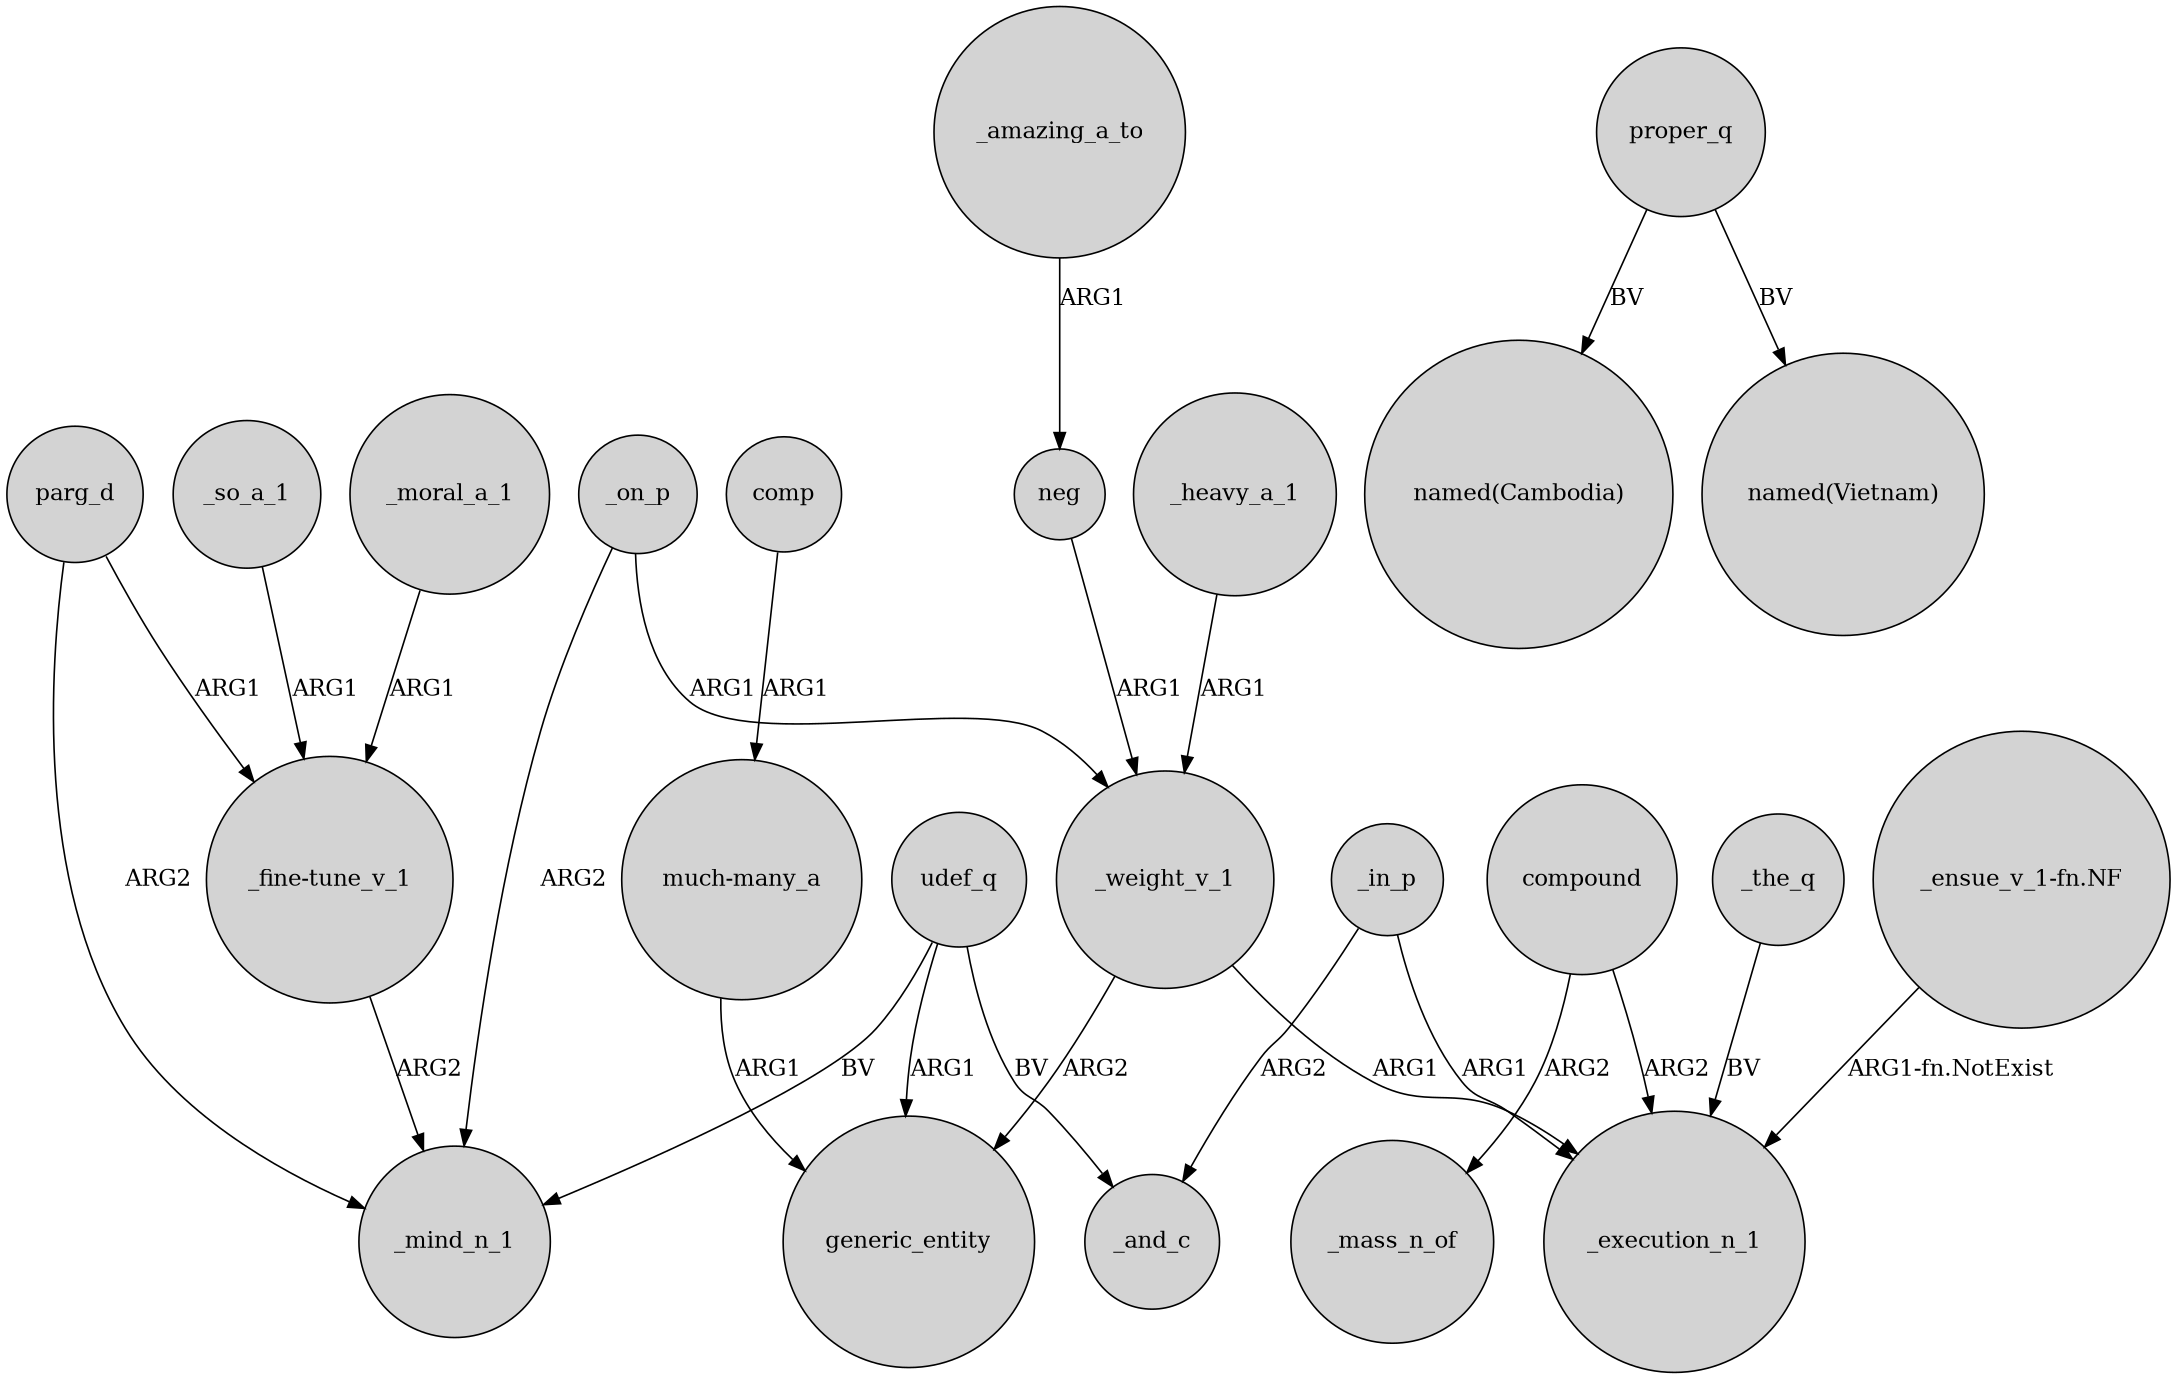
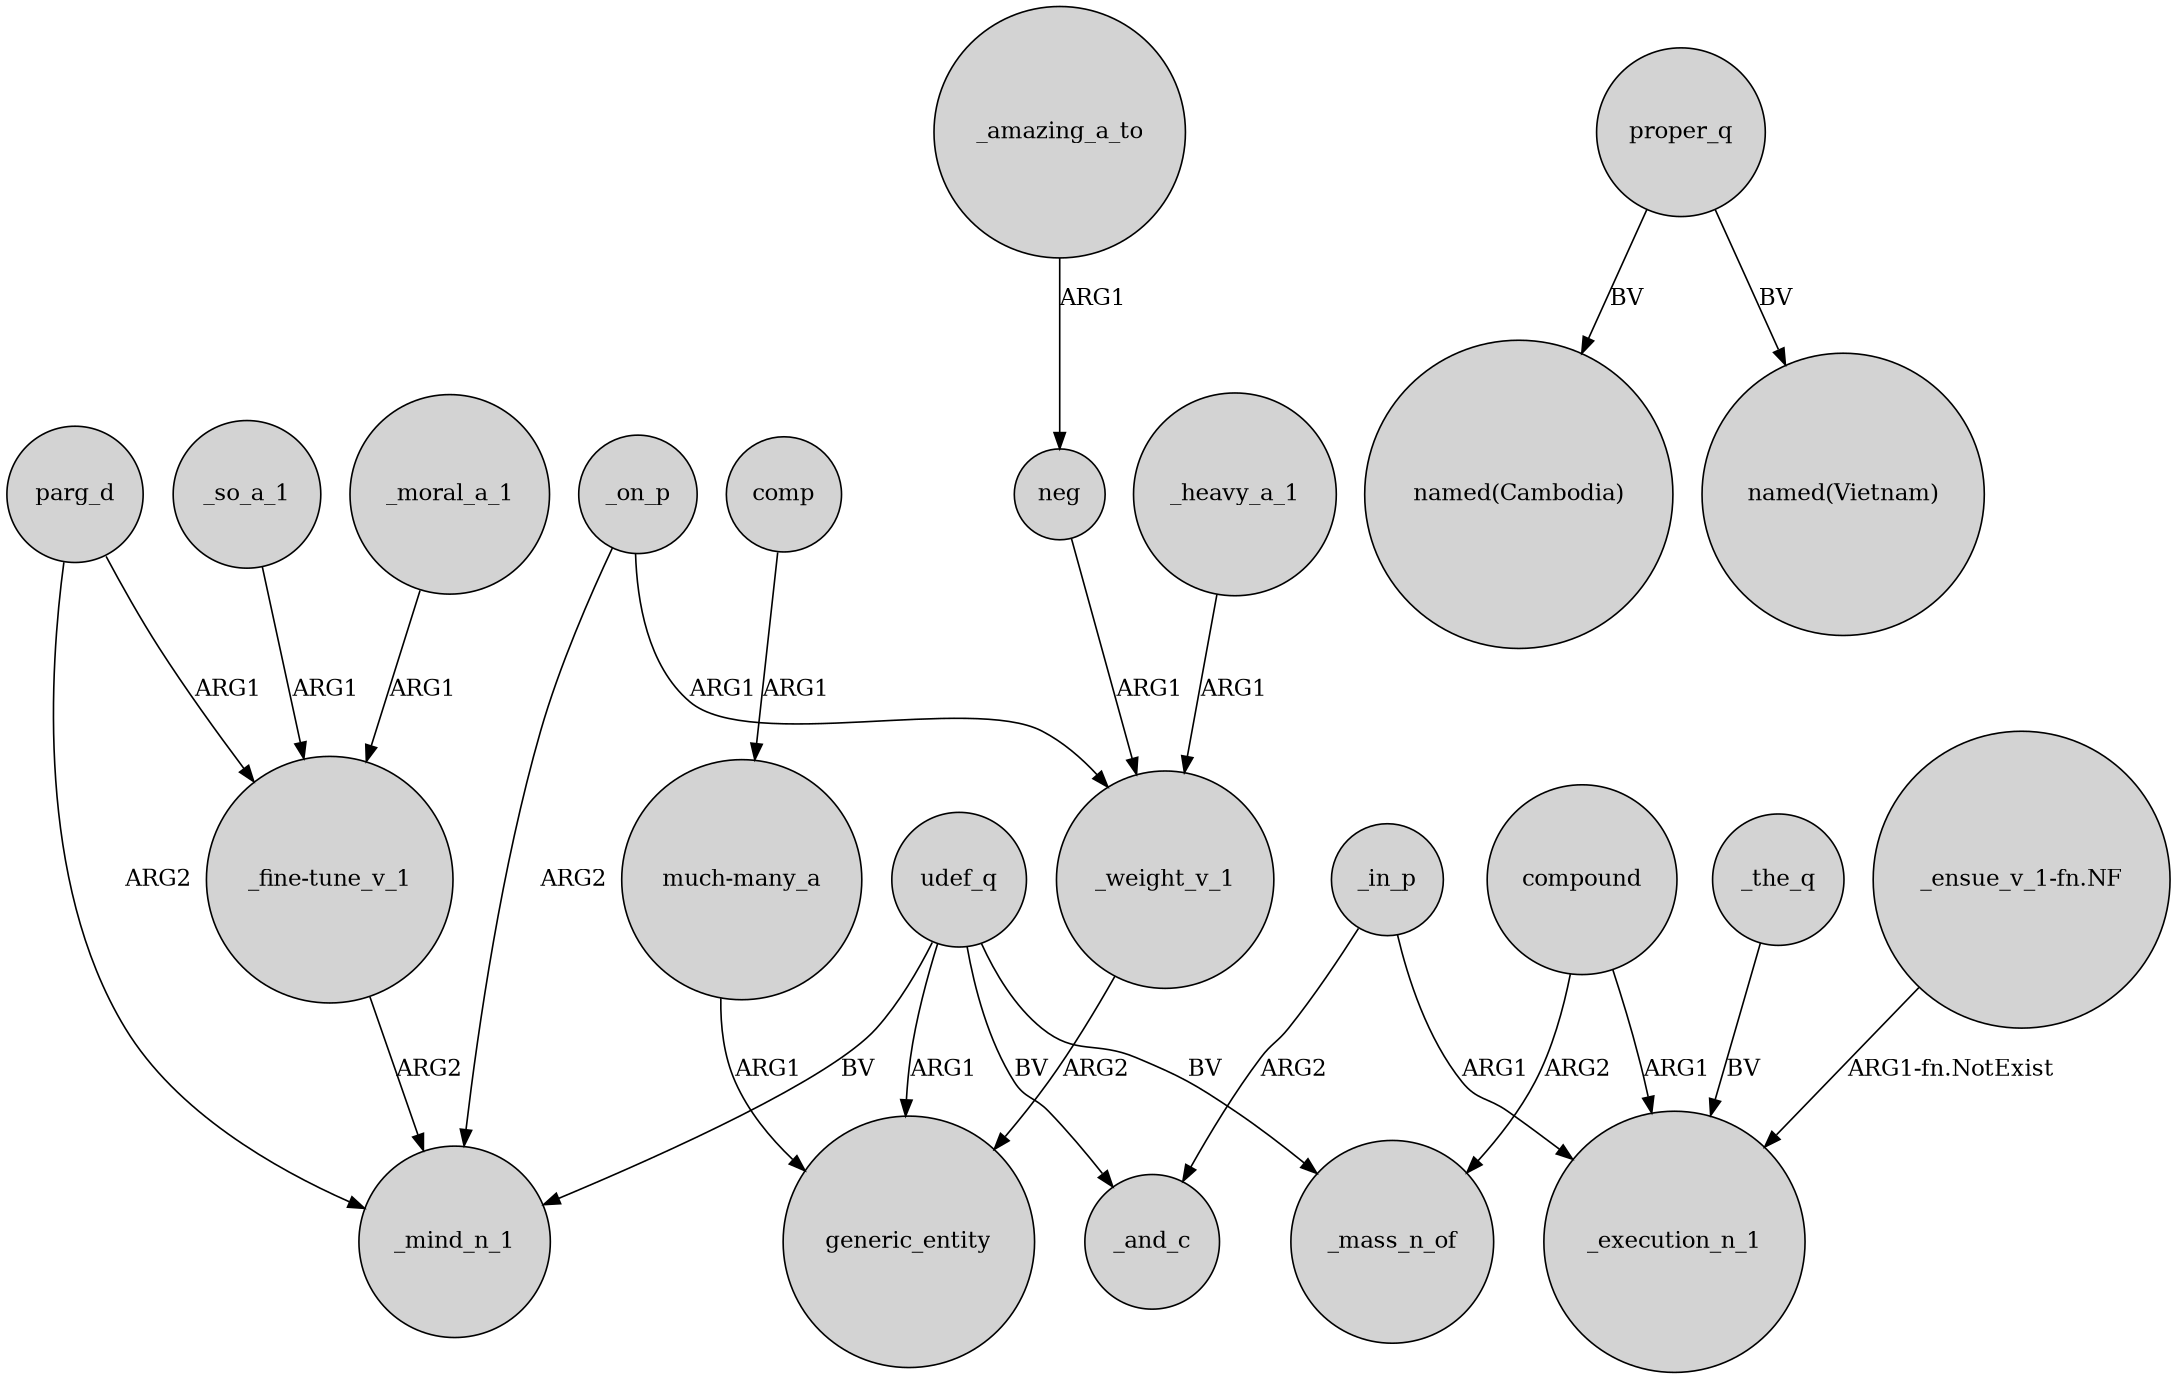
none -> (1133, 1057)
(1677, 1070) -> (1677, 1070)
(1383, 1086) -> none
